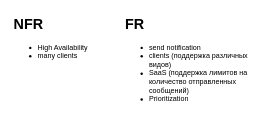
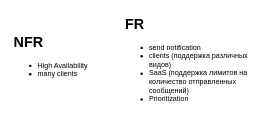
(66, 48) -> (66, 66)
